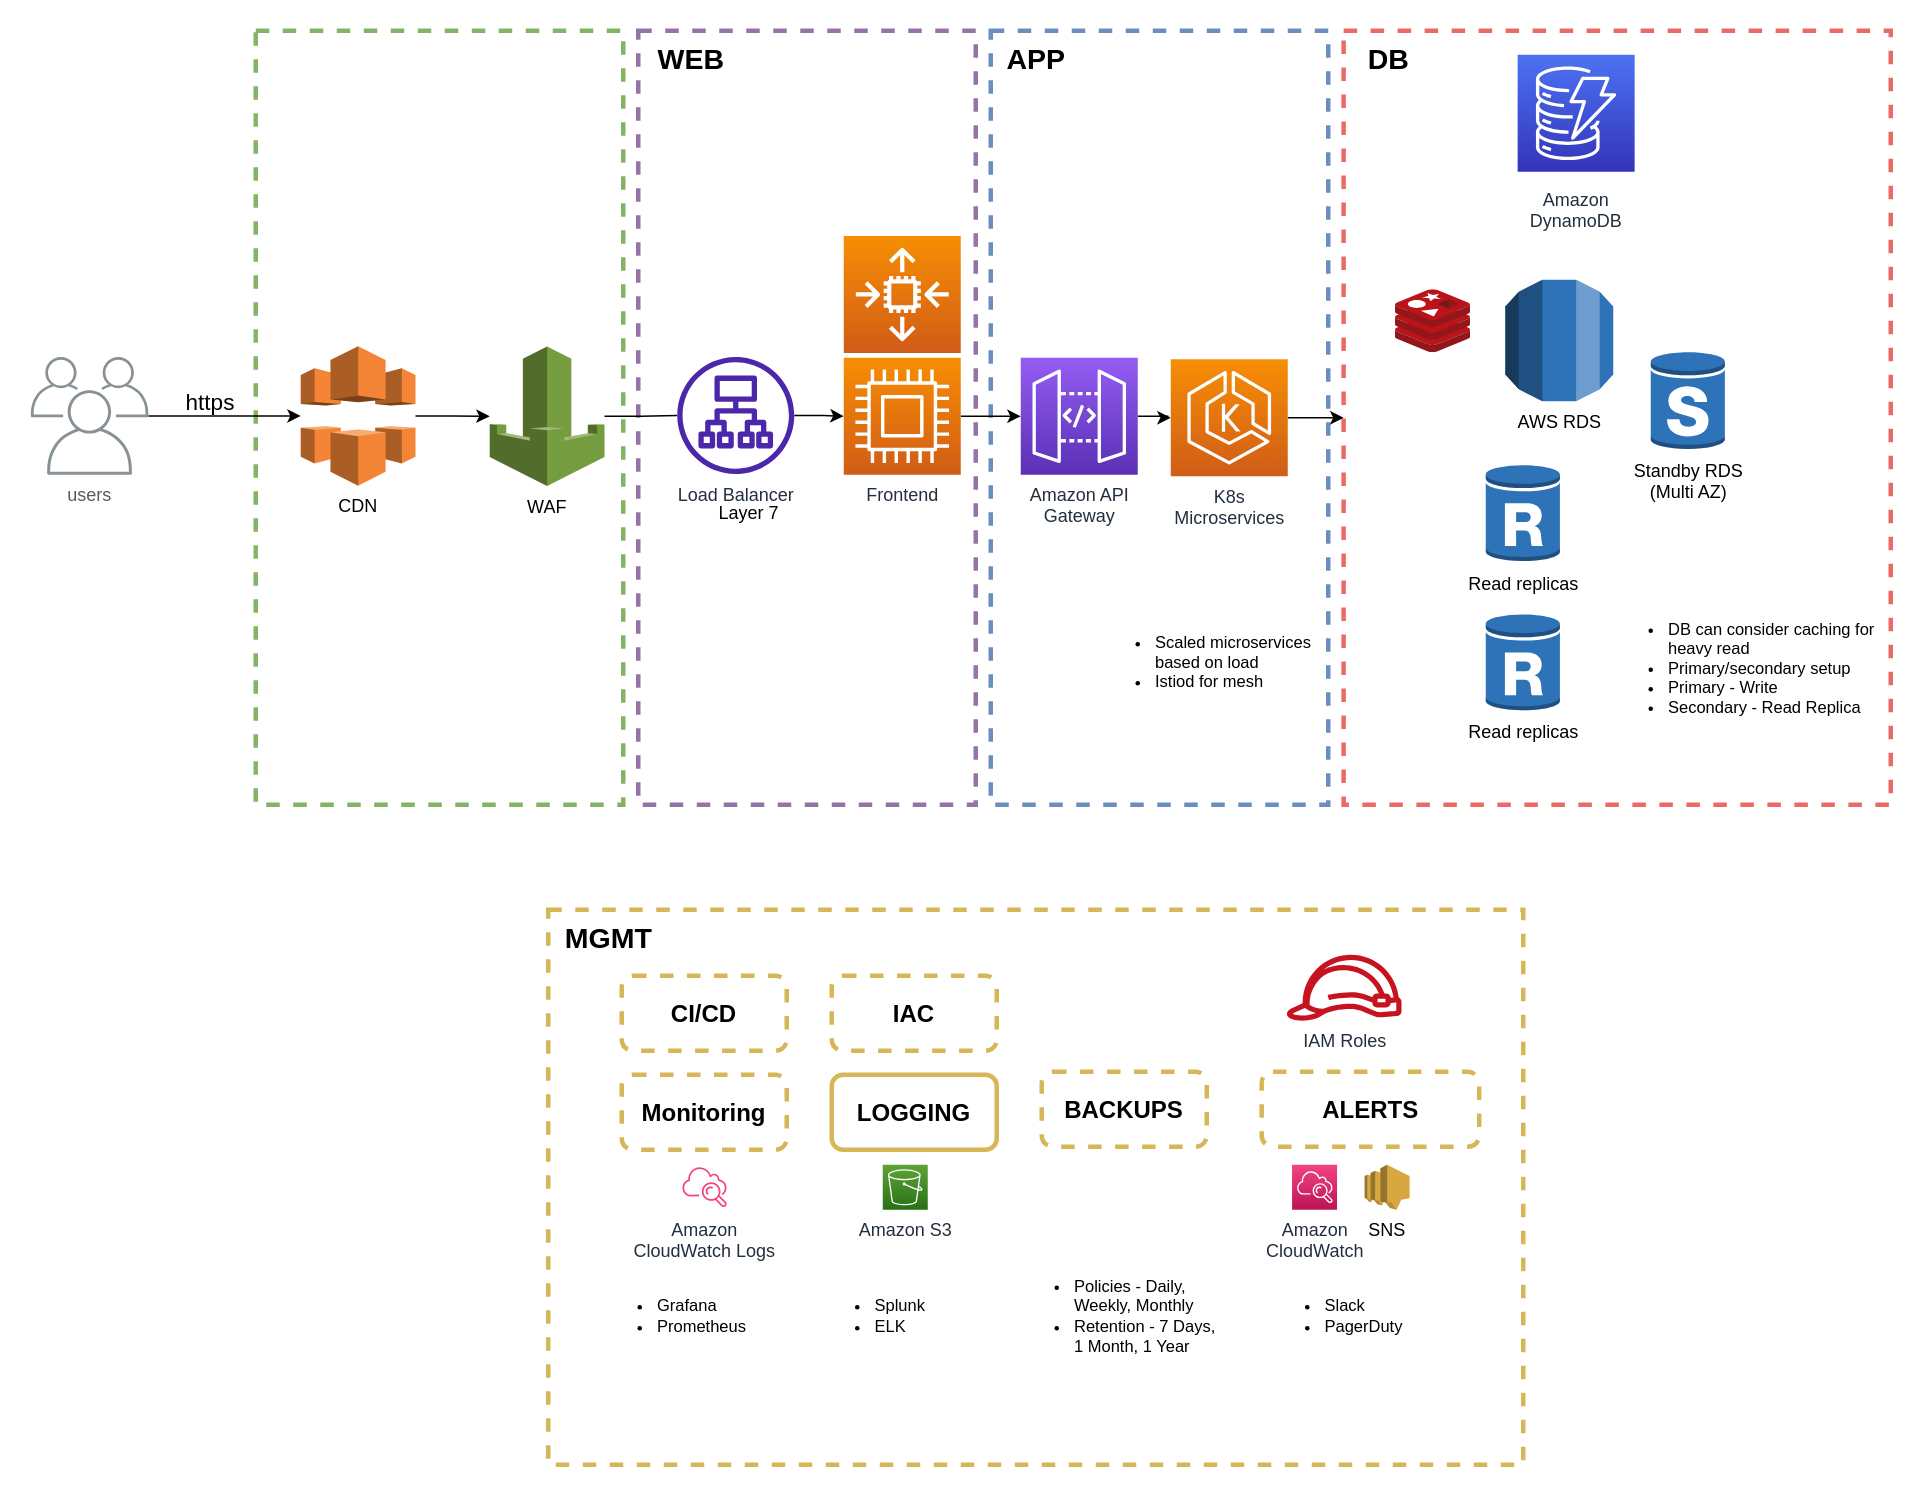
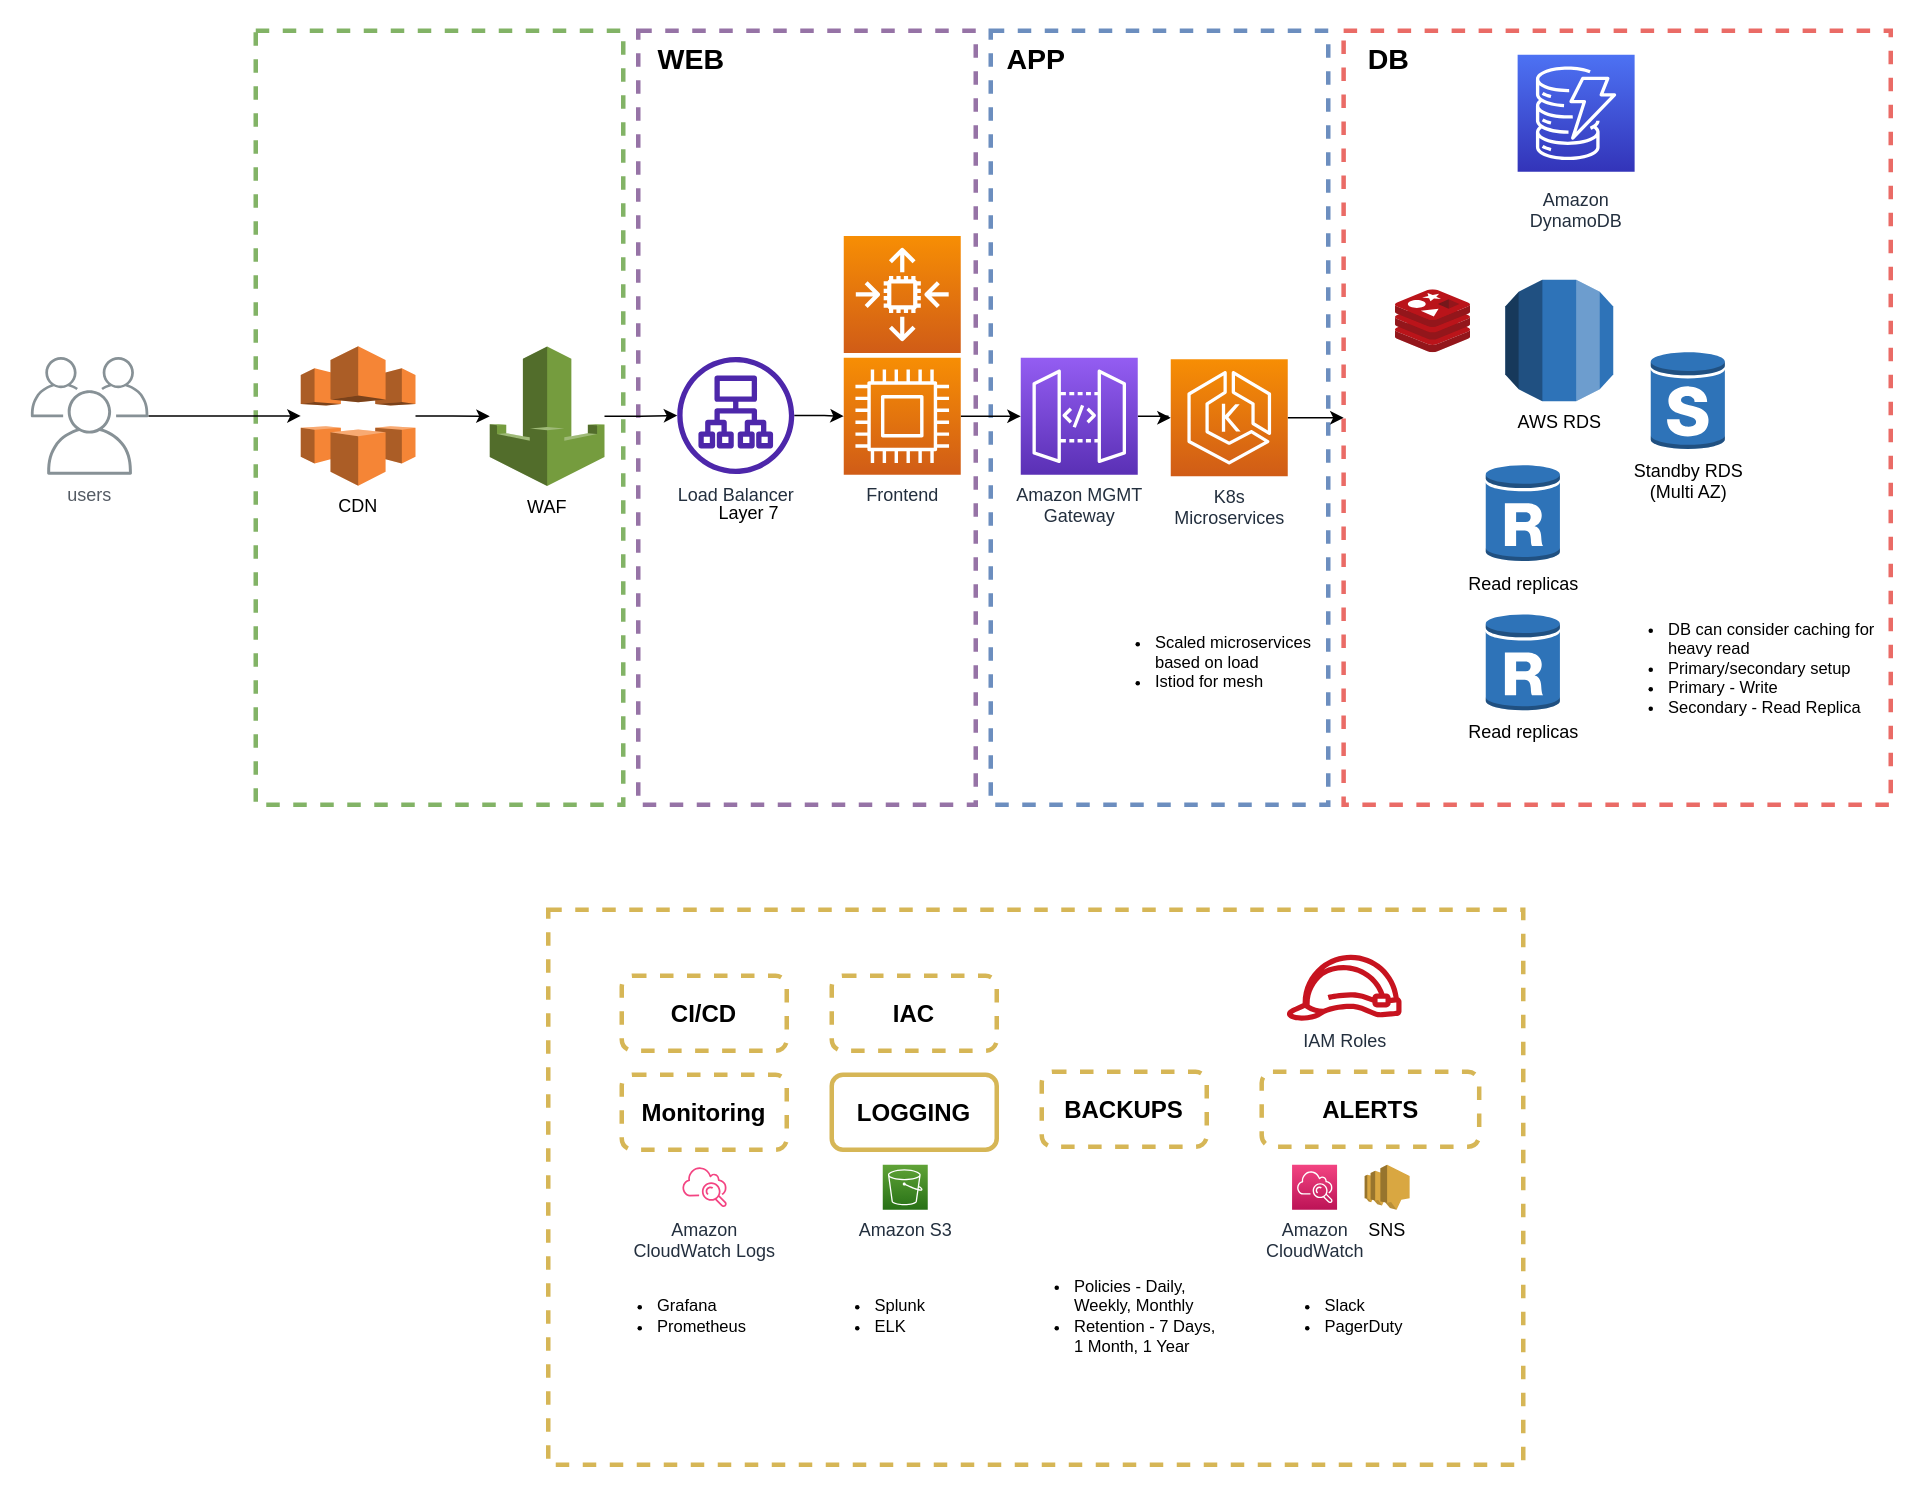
(211, 401) -> none
(670, 416) -> (666, 416)
(1080, 507) -> (1080, 507)
(608, 940) -> none
